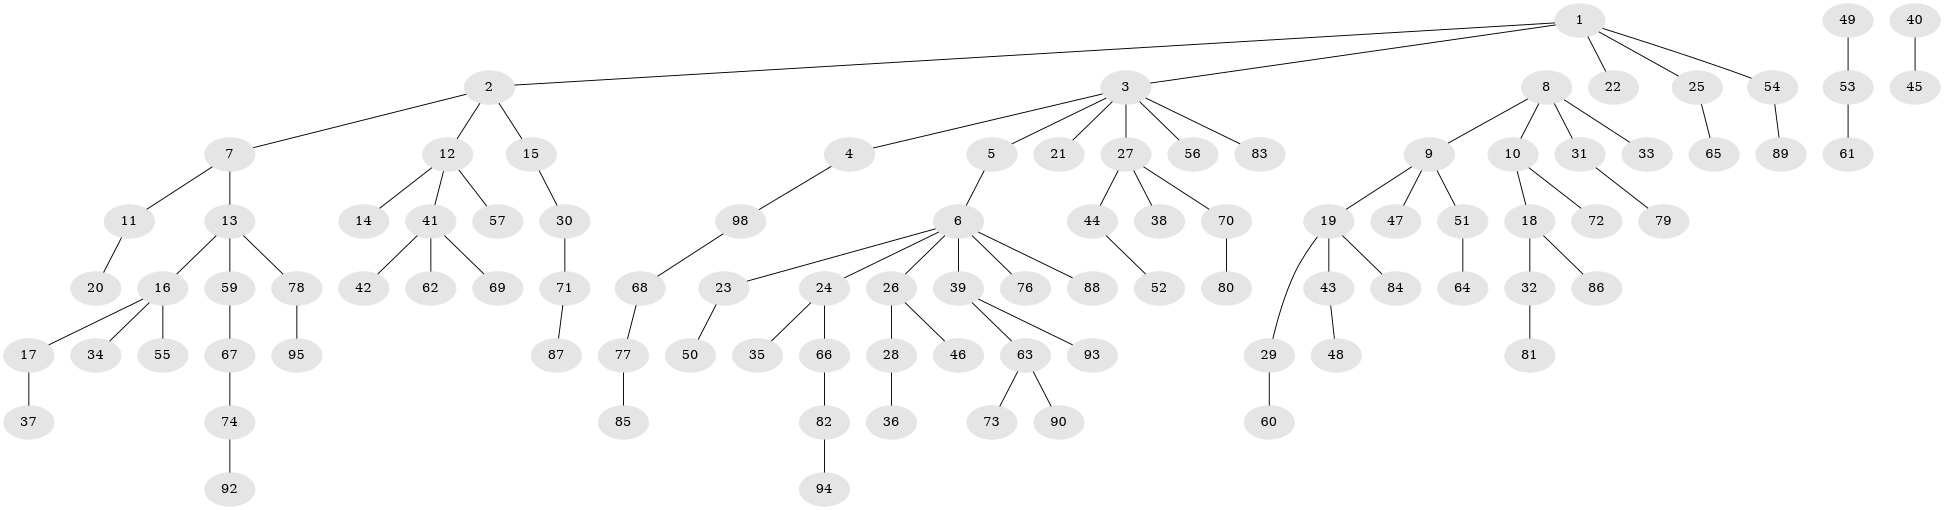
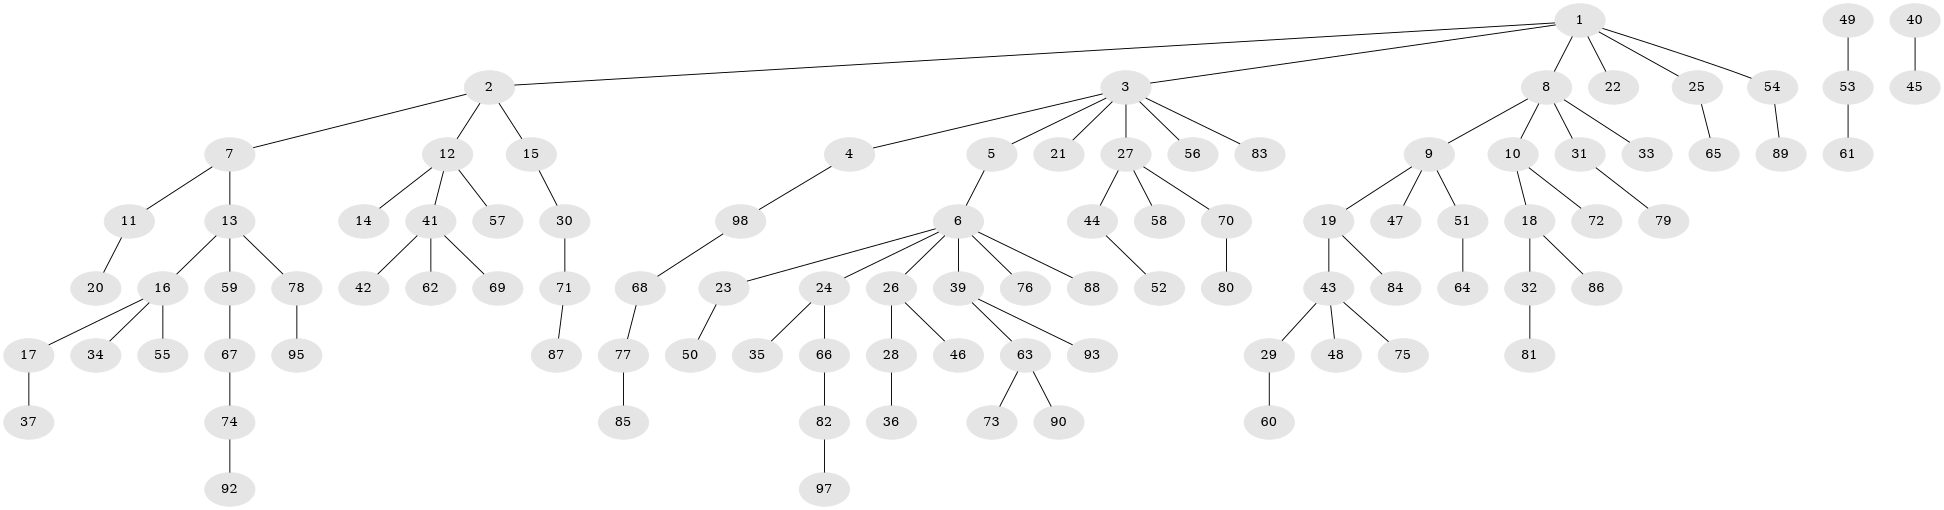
none -> (1563, 54)
(1159, 221) -> (1159, 221)
(1289, 285) -> (1299, 322)
none -> (1403, 355)
(824, 489) -> (824, 489)
